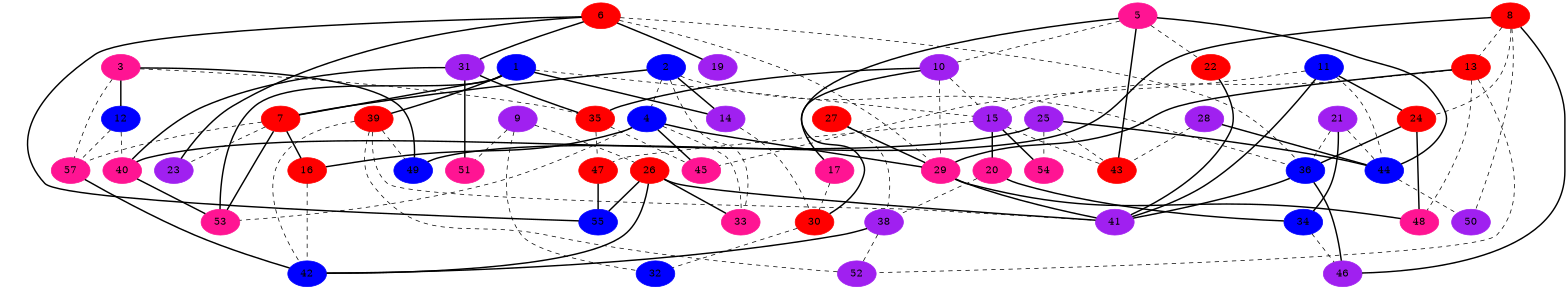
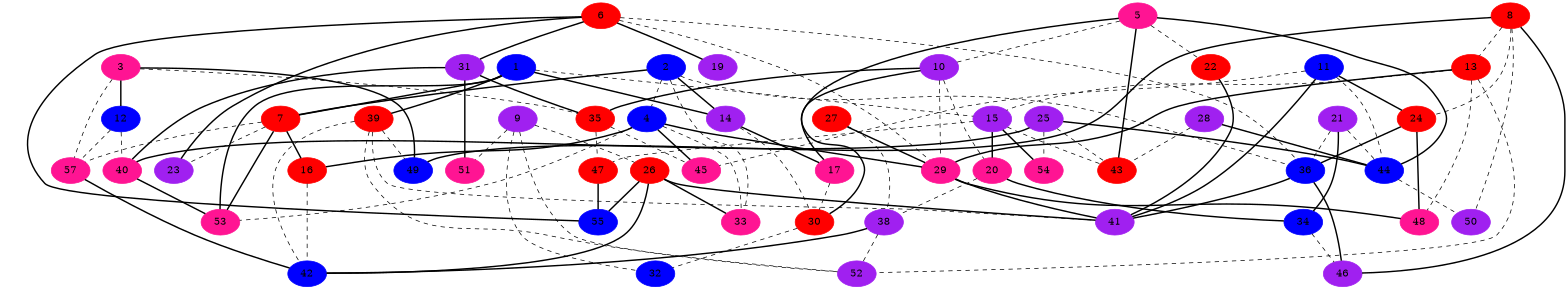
(964, 92) -> (964, 127)
none -> (763, 137)
none -> (571, 234)
